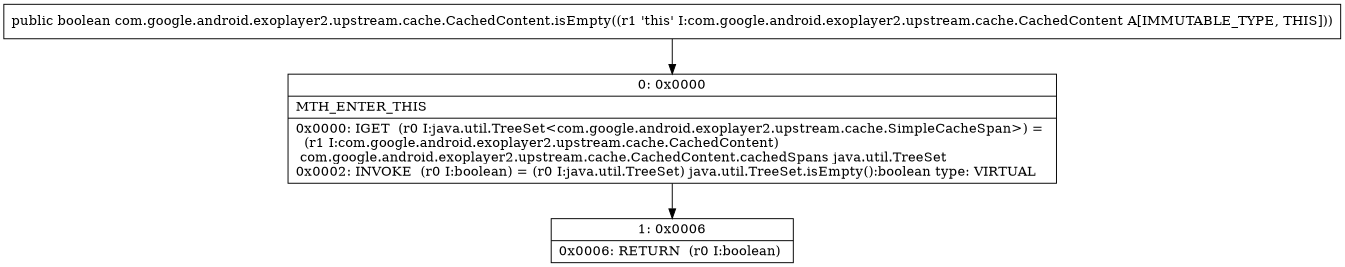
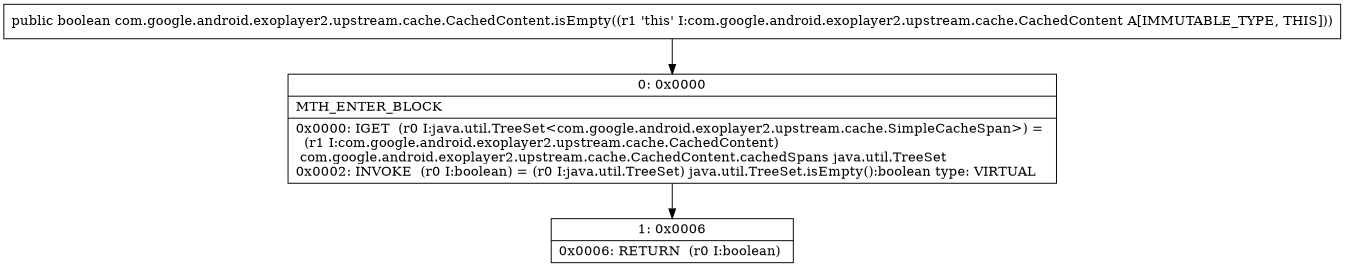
(362, 107) -> (369, 107)
